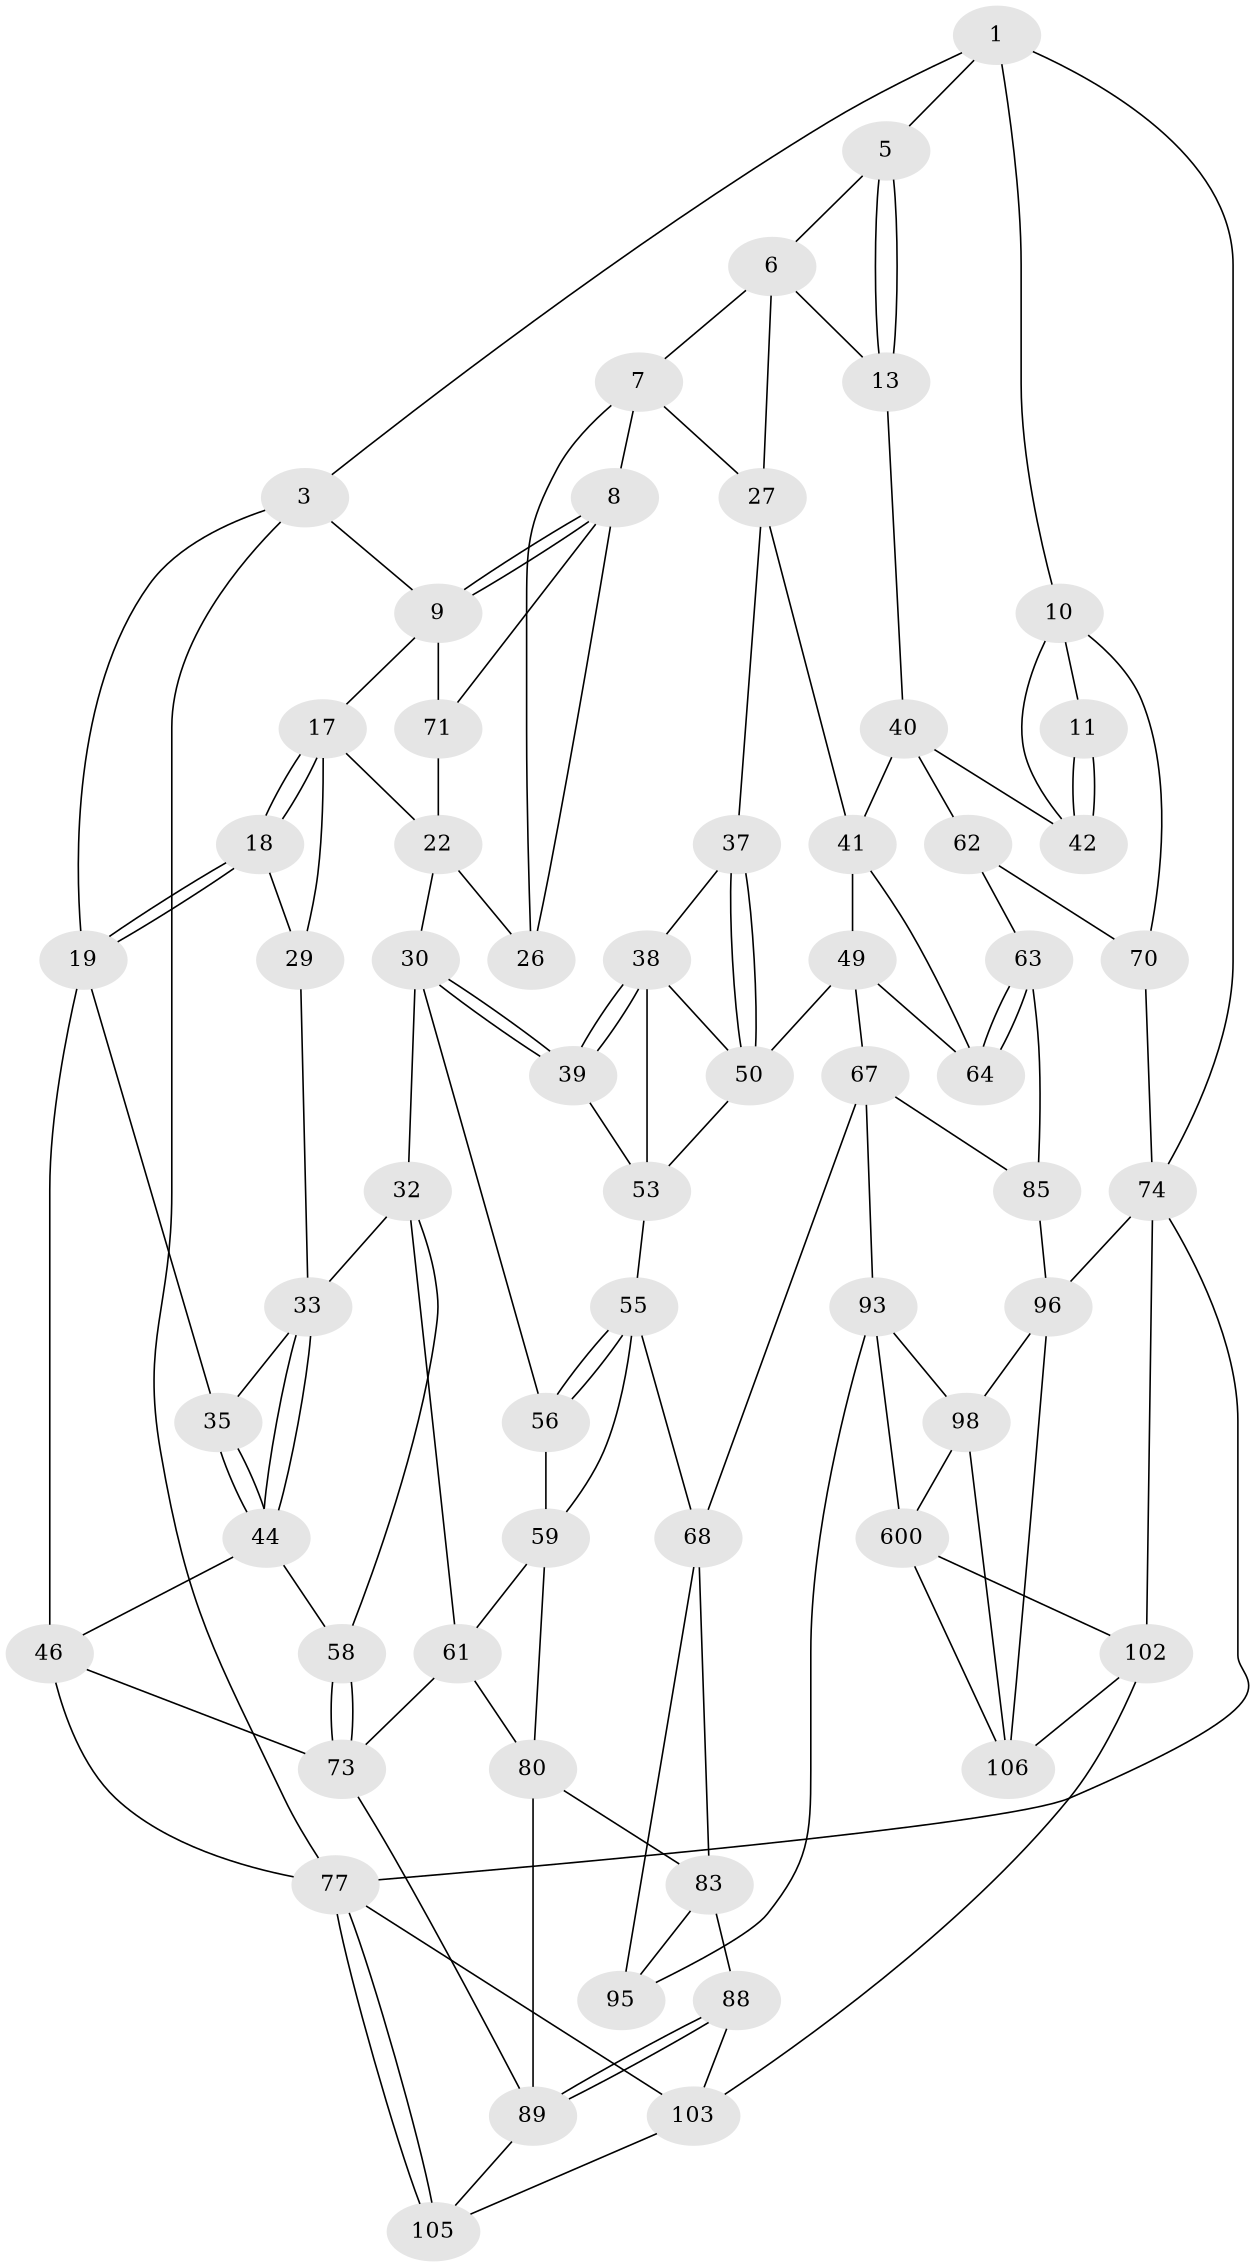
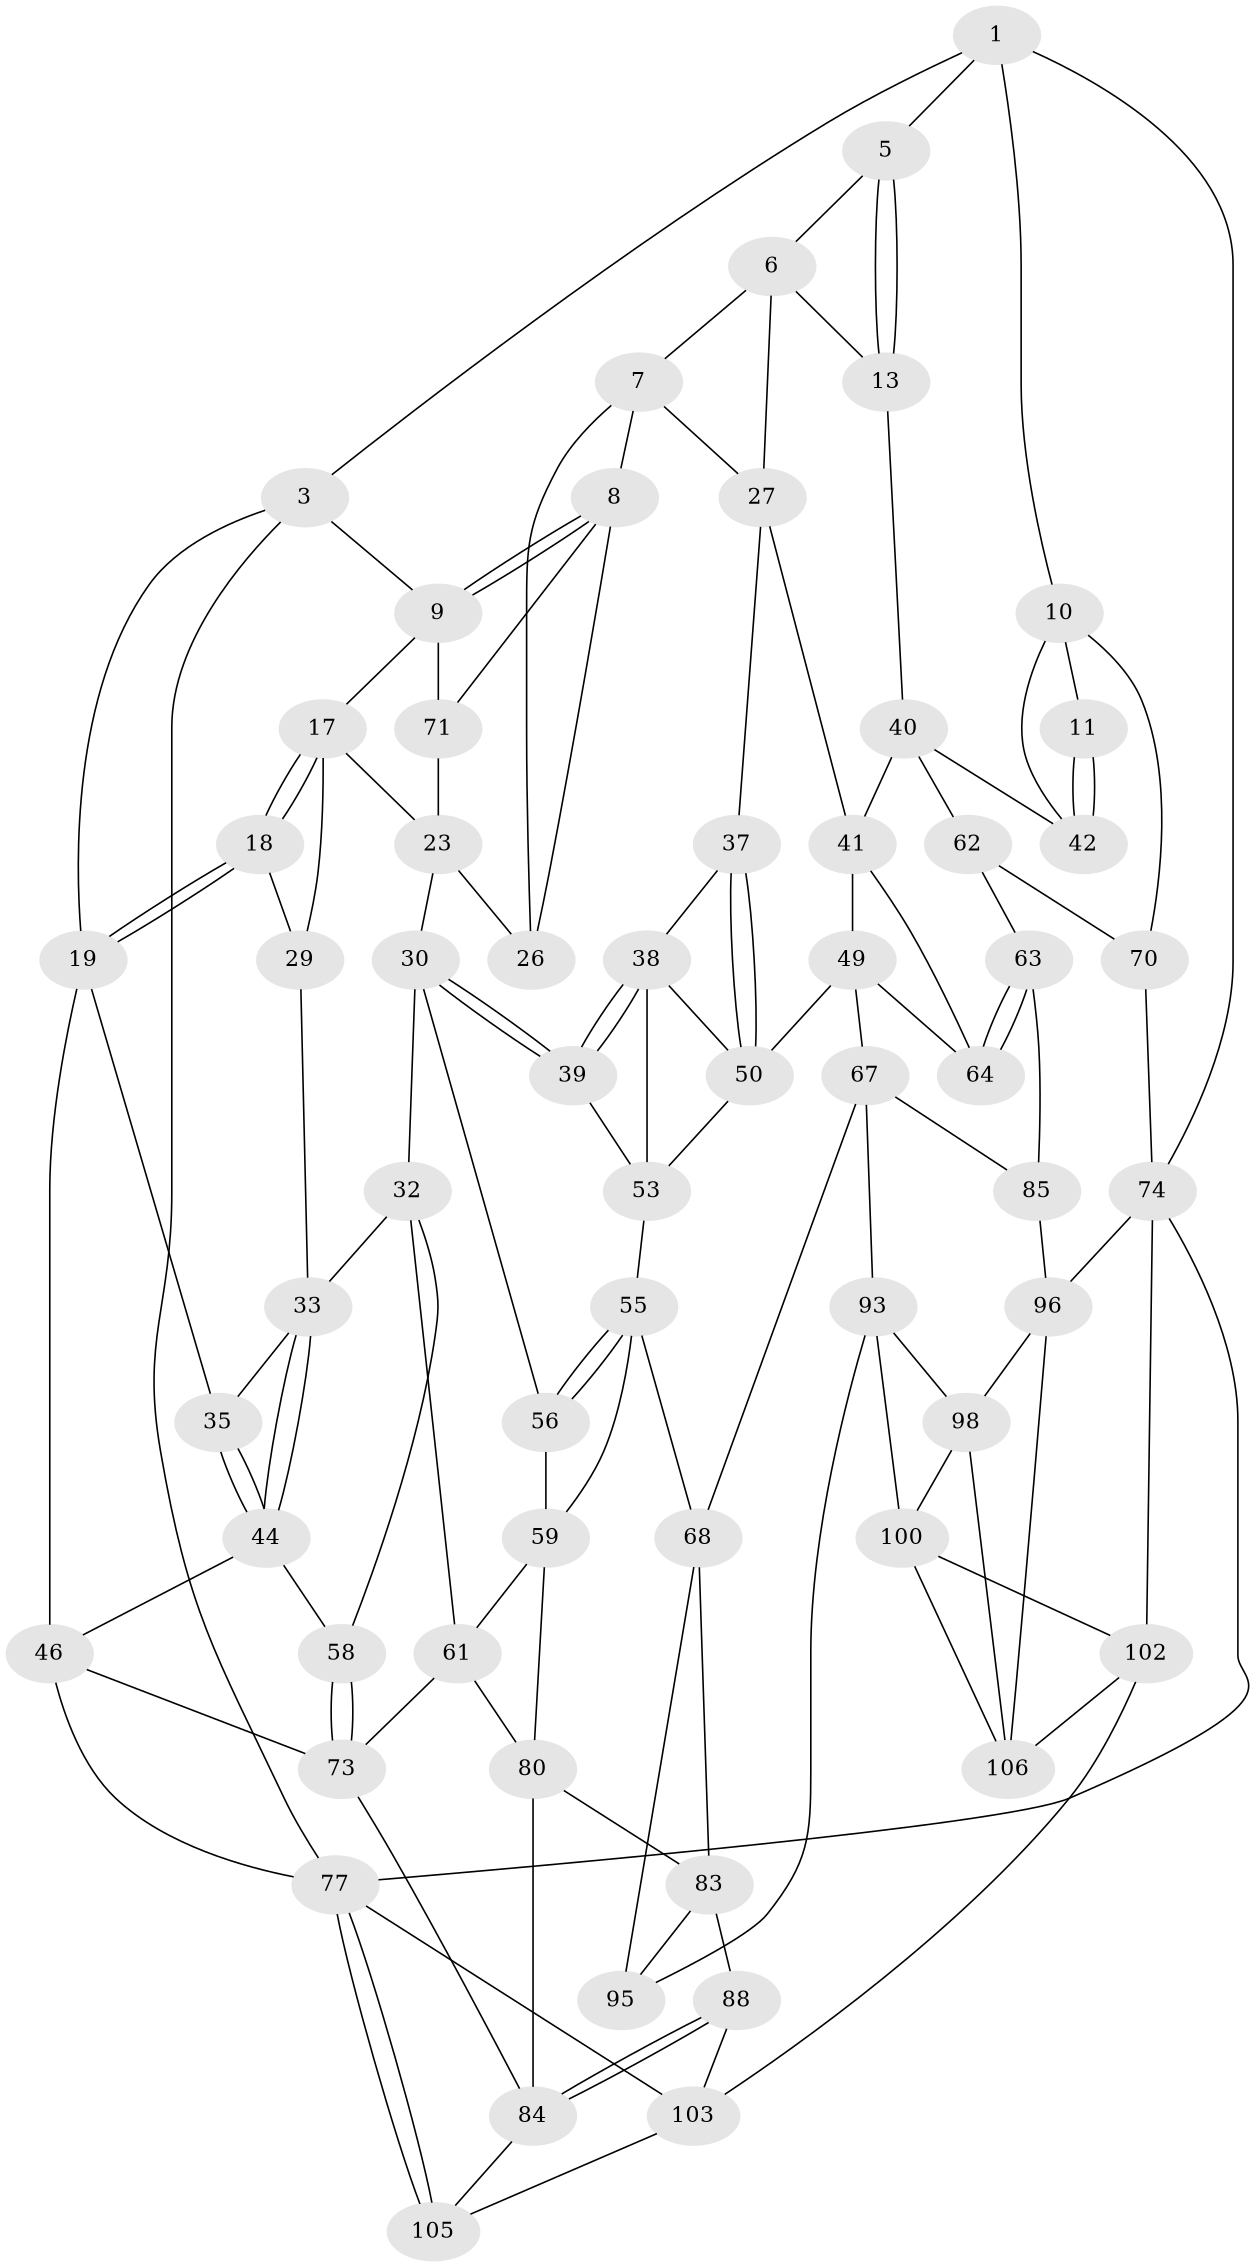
(438, 845) -> (438, 845)
(902, 1538) -> (902, 1538)
(533, 2116) -> (533, 2116)
